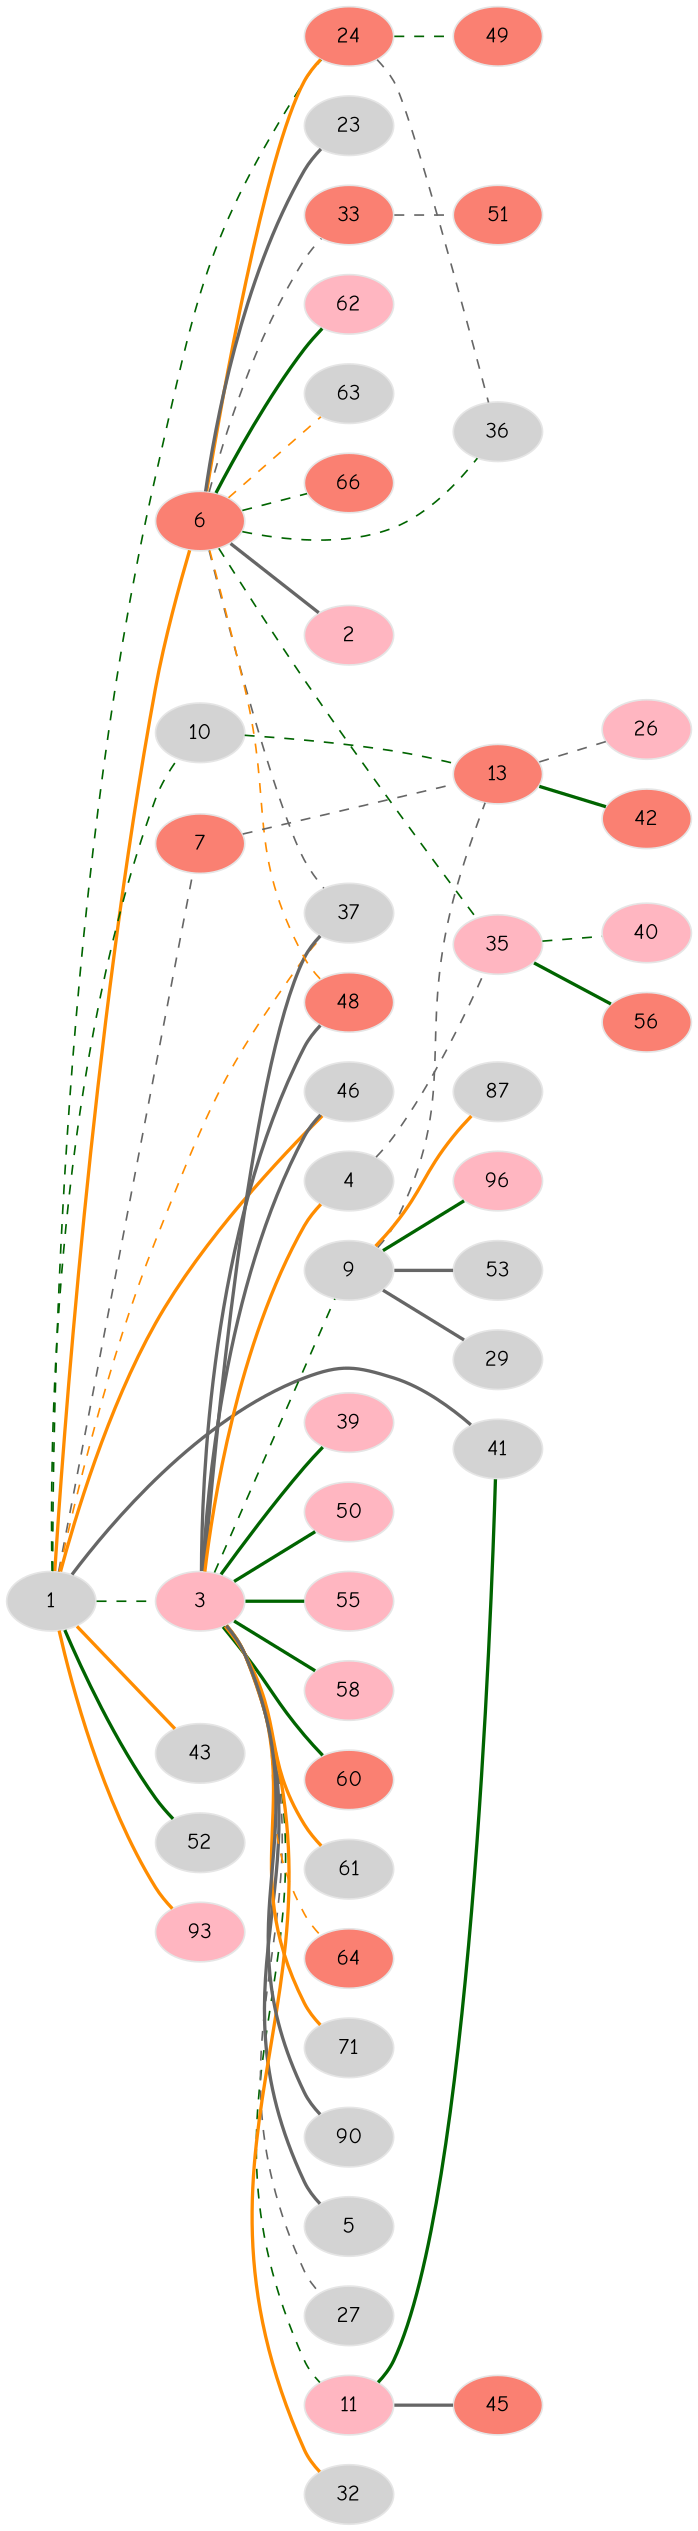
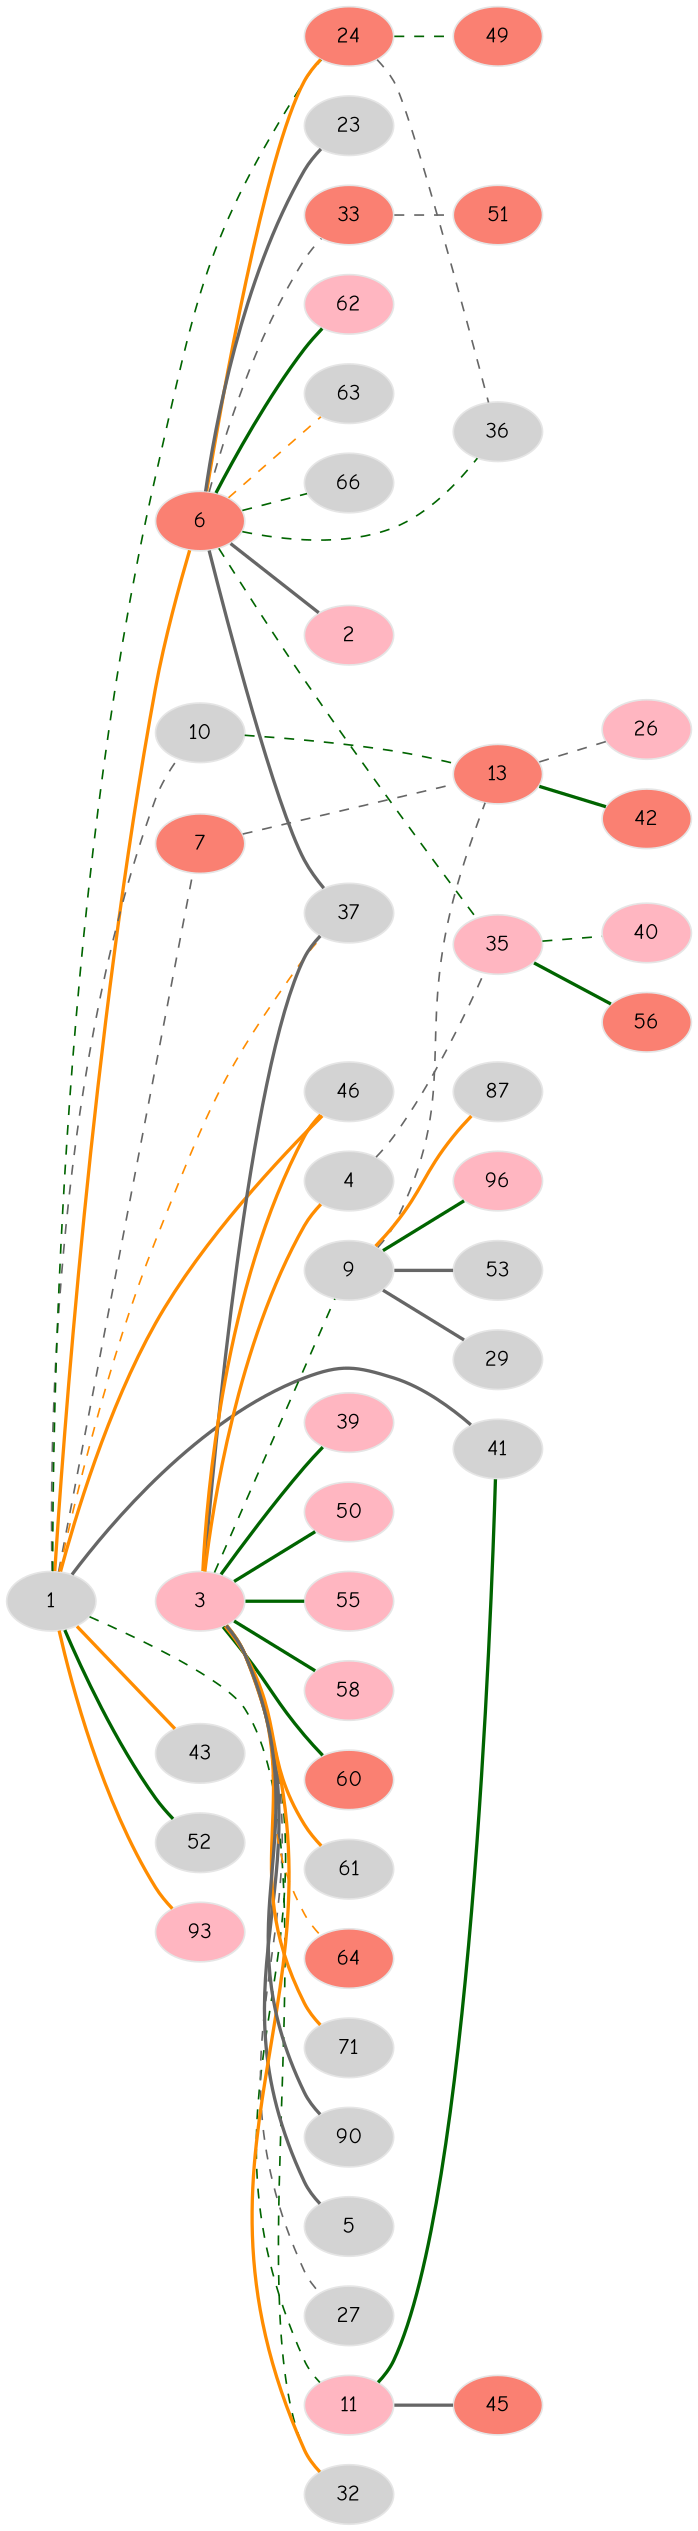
(349, 483) -> (349, 483)
(269, 766) -> (256, 723)
(349, 1002) -> none
(80, 1117) -> (80, 1117)
(243, 1300) -> (243, 1300)
(126, 1601) -> (283, 2072)
